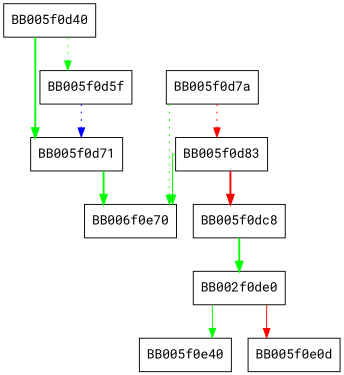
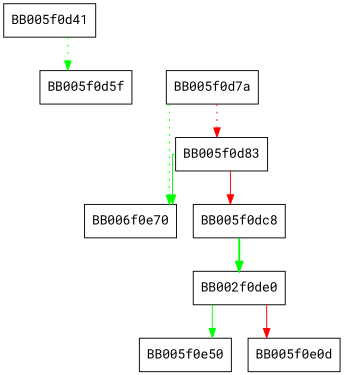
(50, 20) -> (50, 20)
(77, 154) -> none
(230, 183) -> (230, 183)
(185, 355) -> (185, 355)
